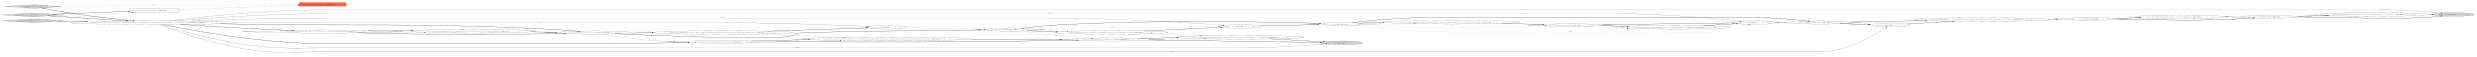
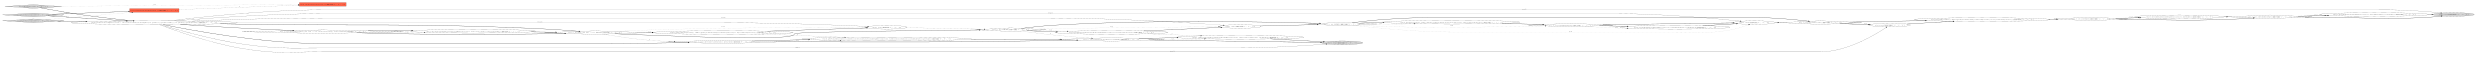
(154, 10) -> (154, 10)
